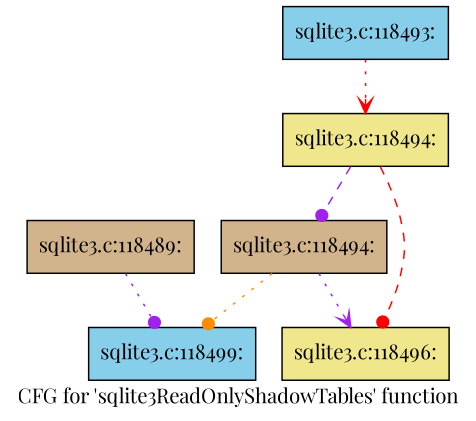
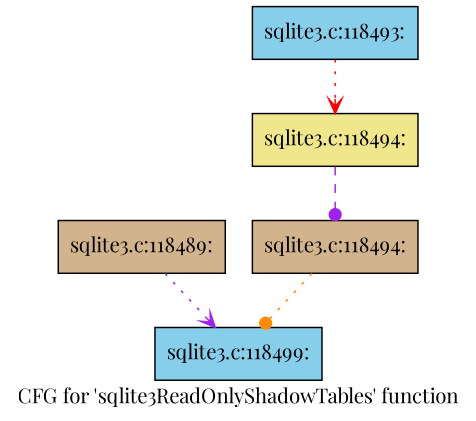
(138, 295) -> (185, 295)
(366, 354) -> none
